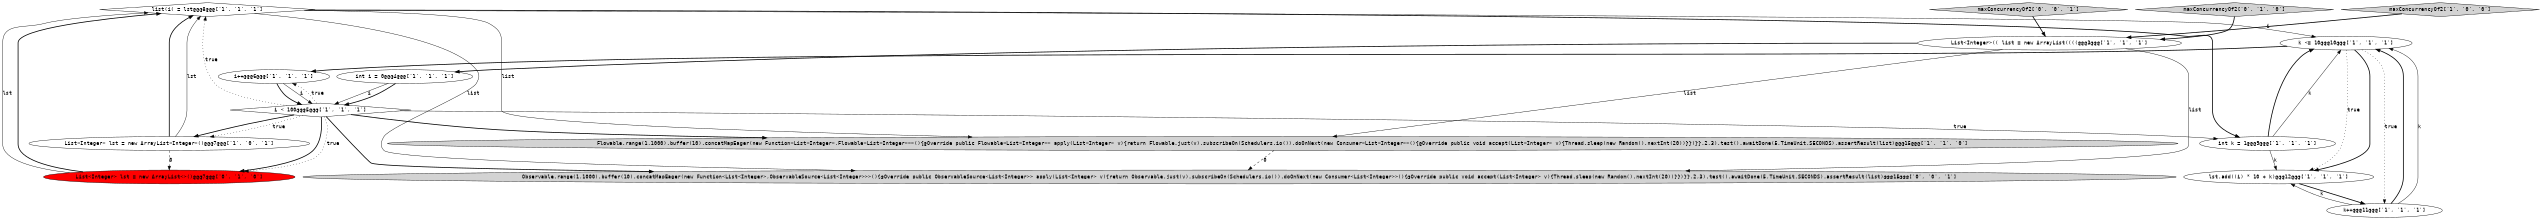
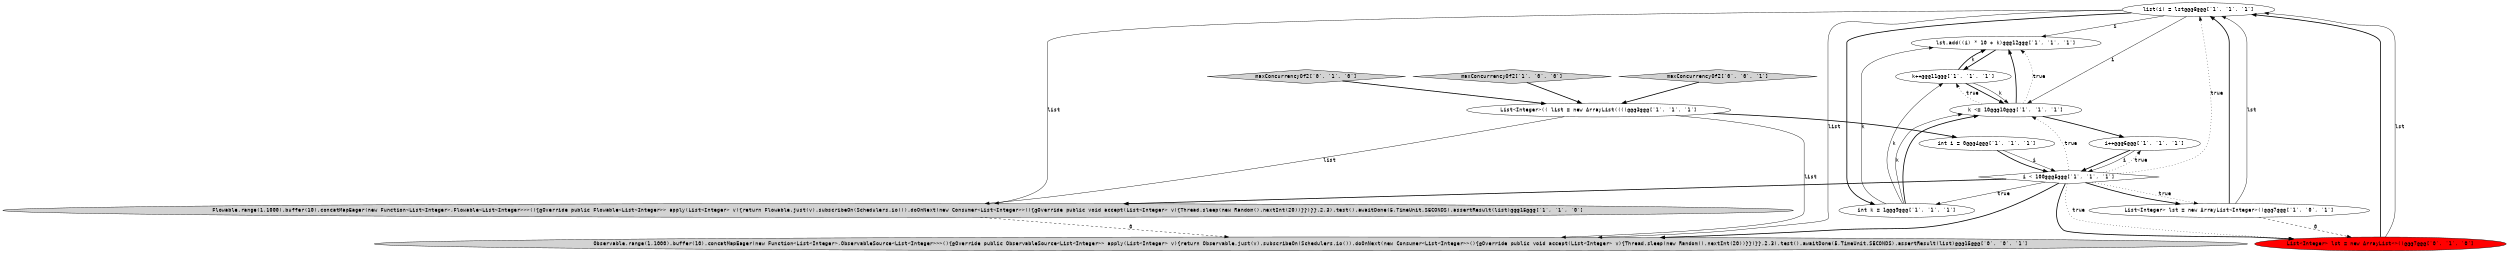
(207, 10) -> (2198, 10)
none -> (2105, 26)
none -> (1892, 137)
none -> (2060, 139)
(2322, 197) -> (1969, 59)
